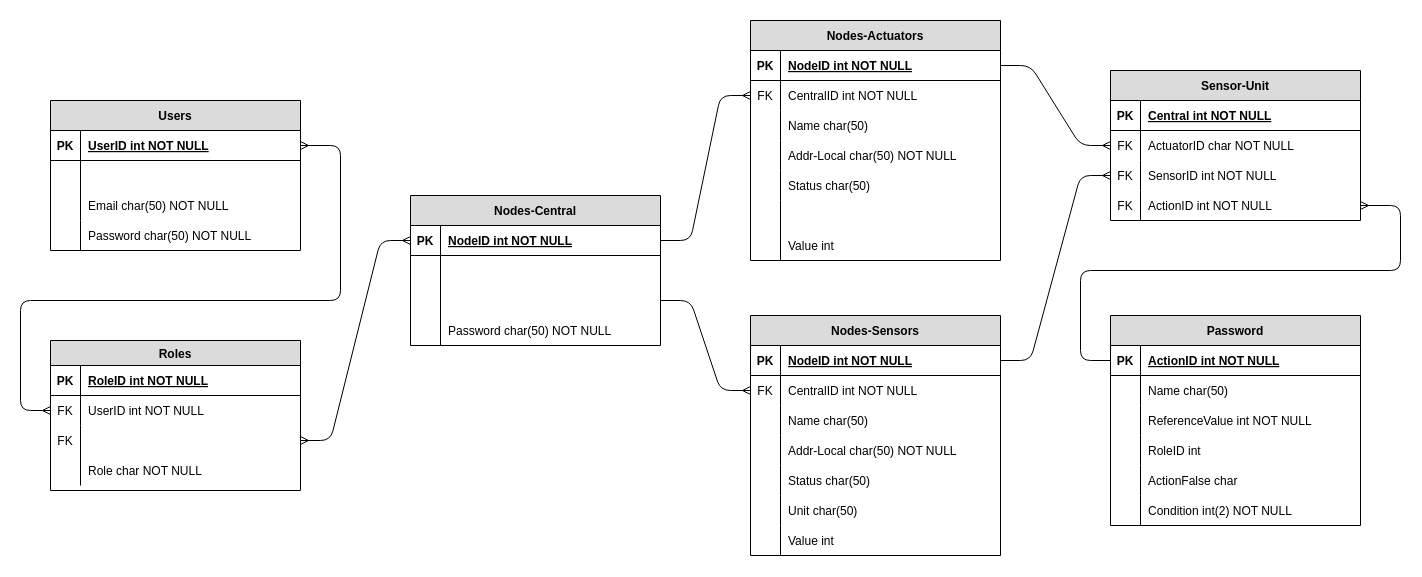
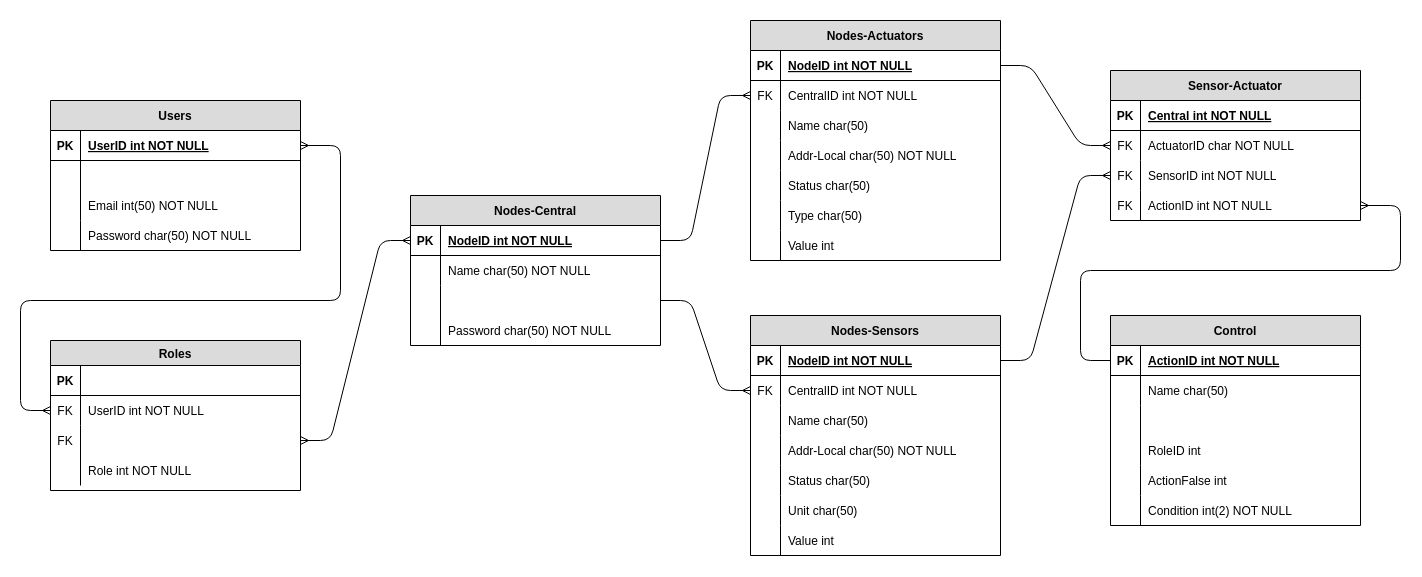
(1235, 86) -> (1235, 86)
(157, 206) -> (153, 206)
none -> (891, 216)
none -> (551, 271)
(1235, 331) -> (1235, 331)
(191, 381) -> none
(1251, 421) -> none
(142, 471) -> (137, 471)
(1197, 481) -> (1192, 481)
